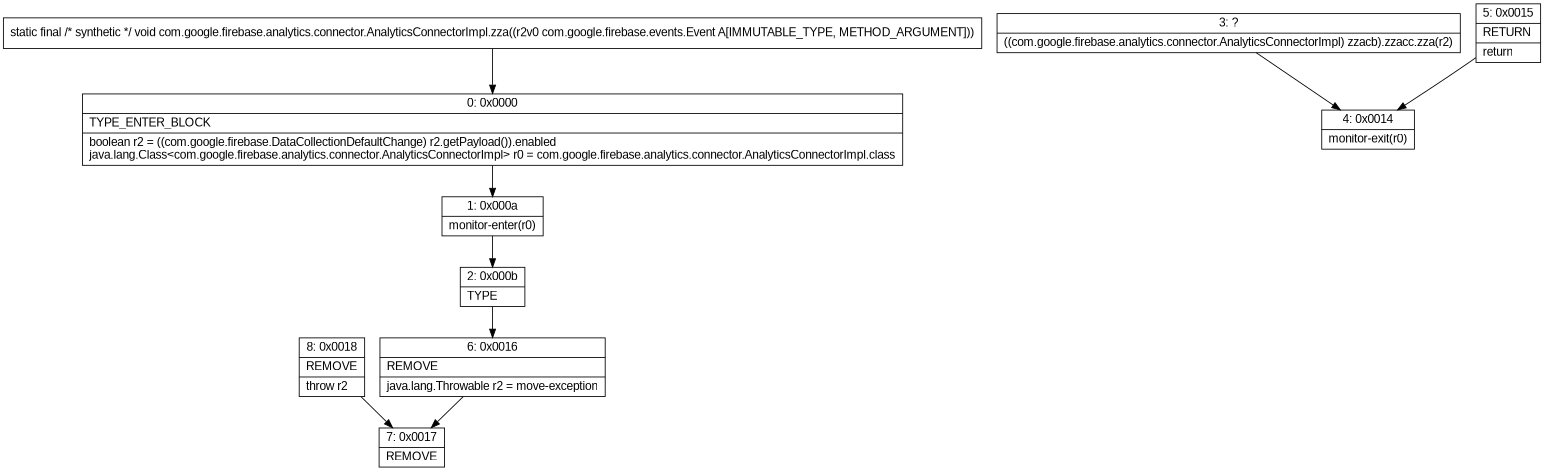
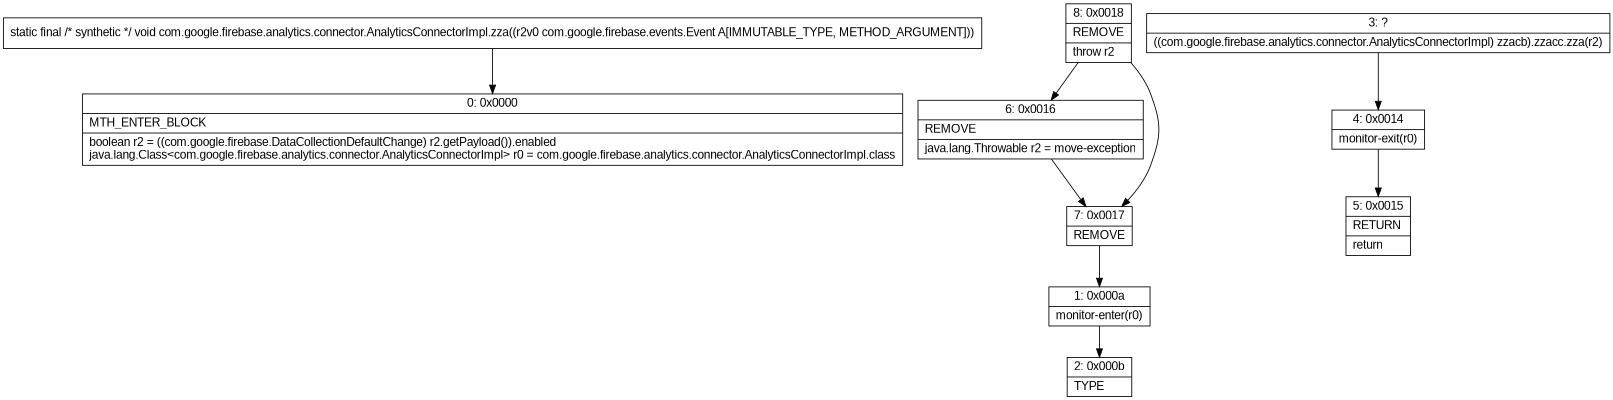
(1441, 82) -> (1378, 169)
(150, 123) -> (148, 123)
(493, 177) -> (1099, 262)
(493, 318) -> (1067, 78)
